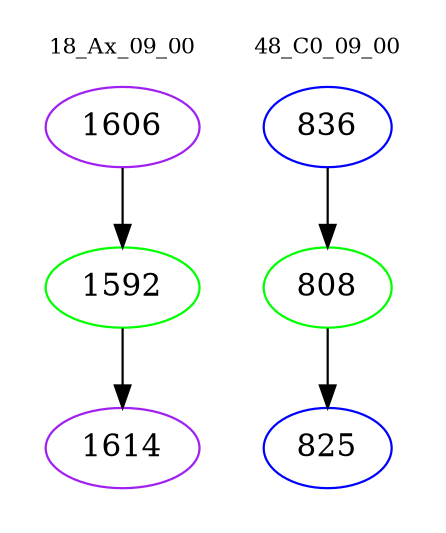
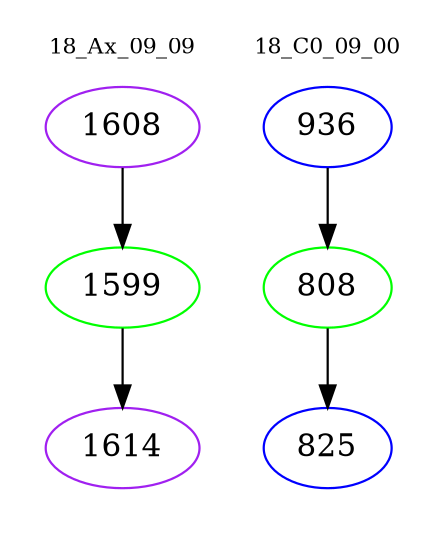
(123, 48) -> (123, 48)
(328, 48) -> (328, 48)
(123, 127) -> (123, 127)
(328, 127) -> (328, 127)
(123, 288) -> (123, 288)
